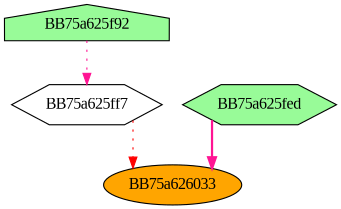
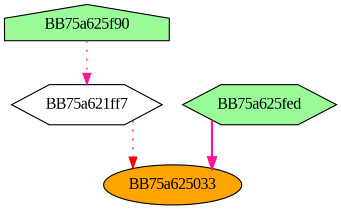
(87, 25) -> (87, 25)
(87, 105) -> (87, 105)
(173, 185) -> (173, 185)
